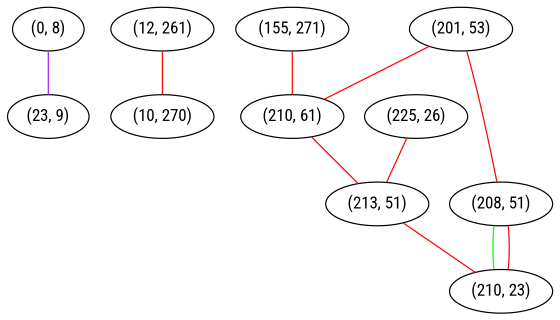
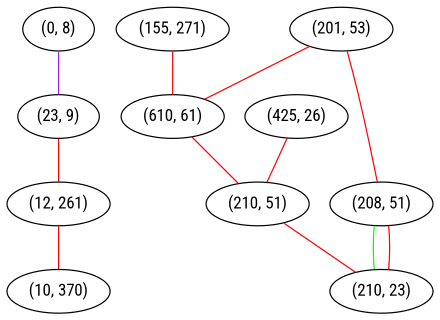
(162, 117) -> (59, 291)
(292, 117) -> (173, 117)
(416, 117) -> (296, 117)
none -> (59, 160)
(377, 204) -> (258, 204)
